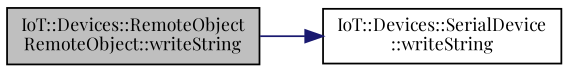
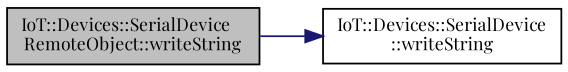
(133, 36) -> (133, 36)
